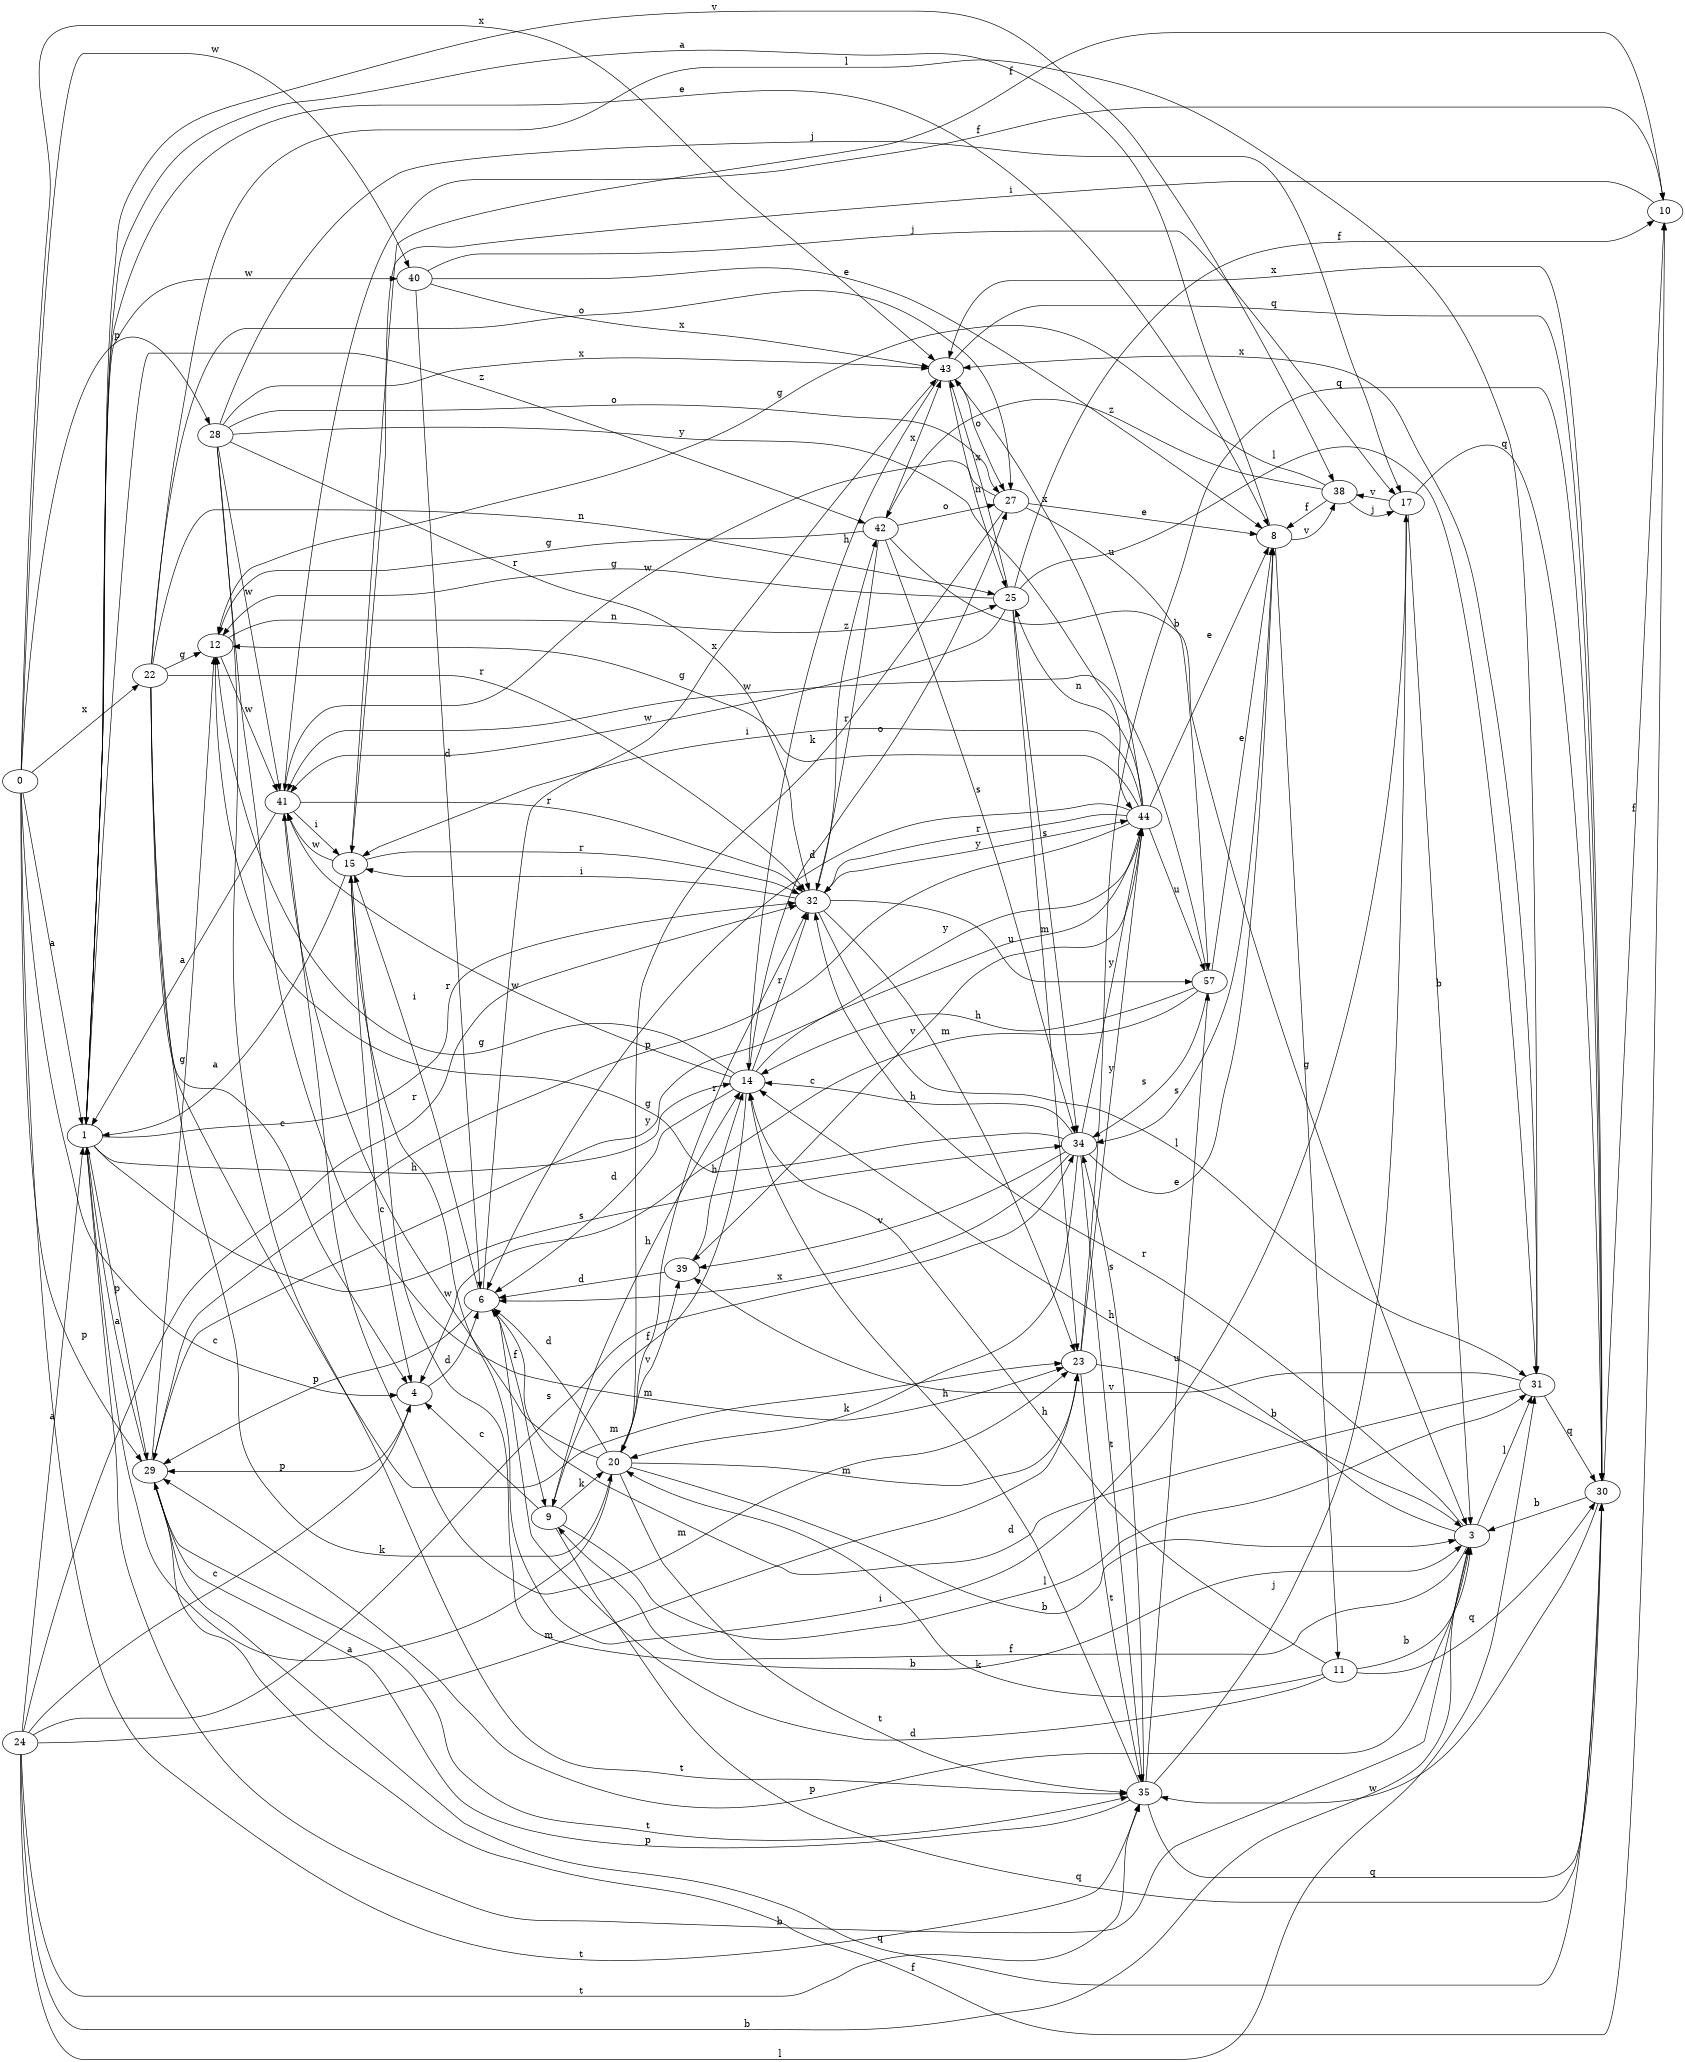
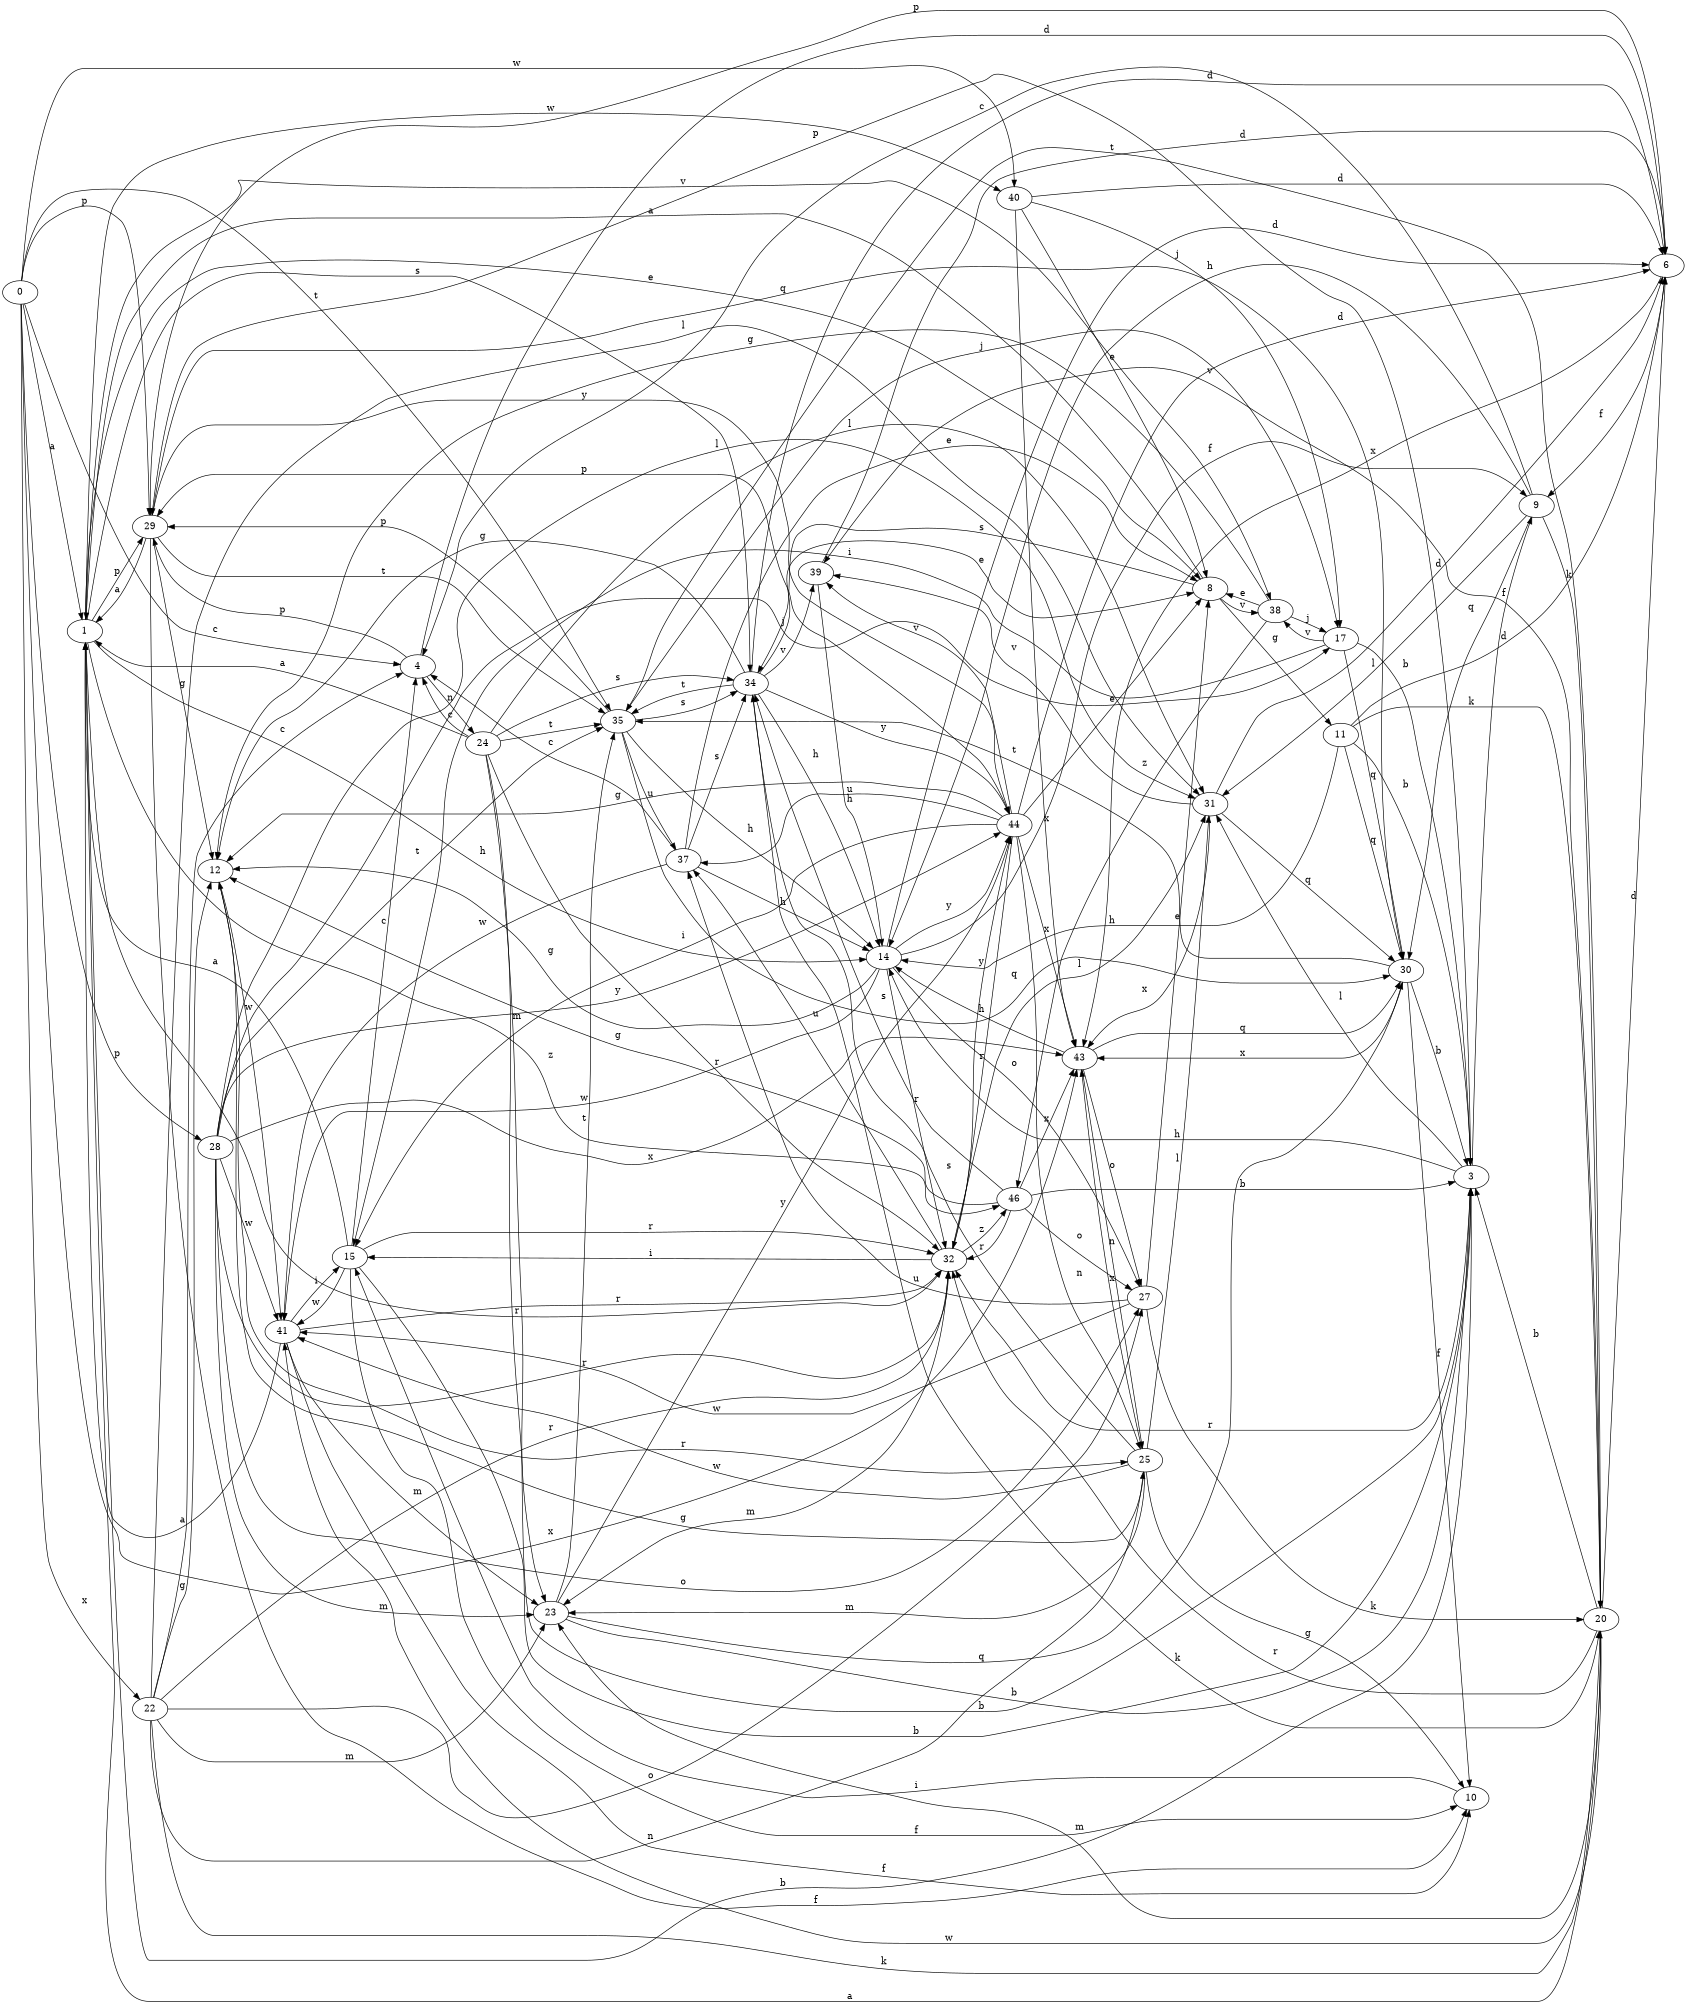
(1340, 237) -> (1308, 1634)
none -> (592, 500)
(1307, 508) -> (1243, 594)
(881, 529) -> (1014, 1199)
(614, 617) -> (683, 1444)
none -> (446, 700)
(1210, 982) -> (683, 860)
(424, 1083) -> none
(780, 1277) -> (1210, 76)
(1373, 1789) -> (1014, 750)
